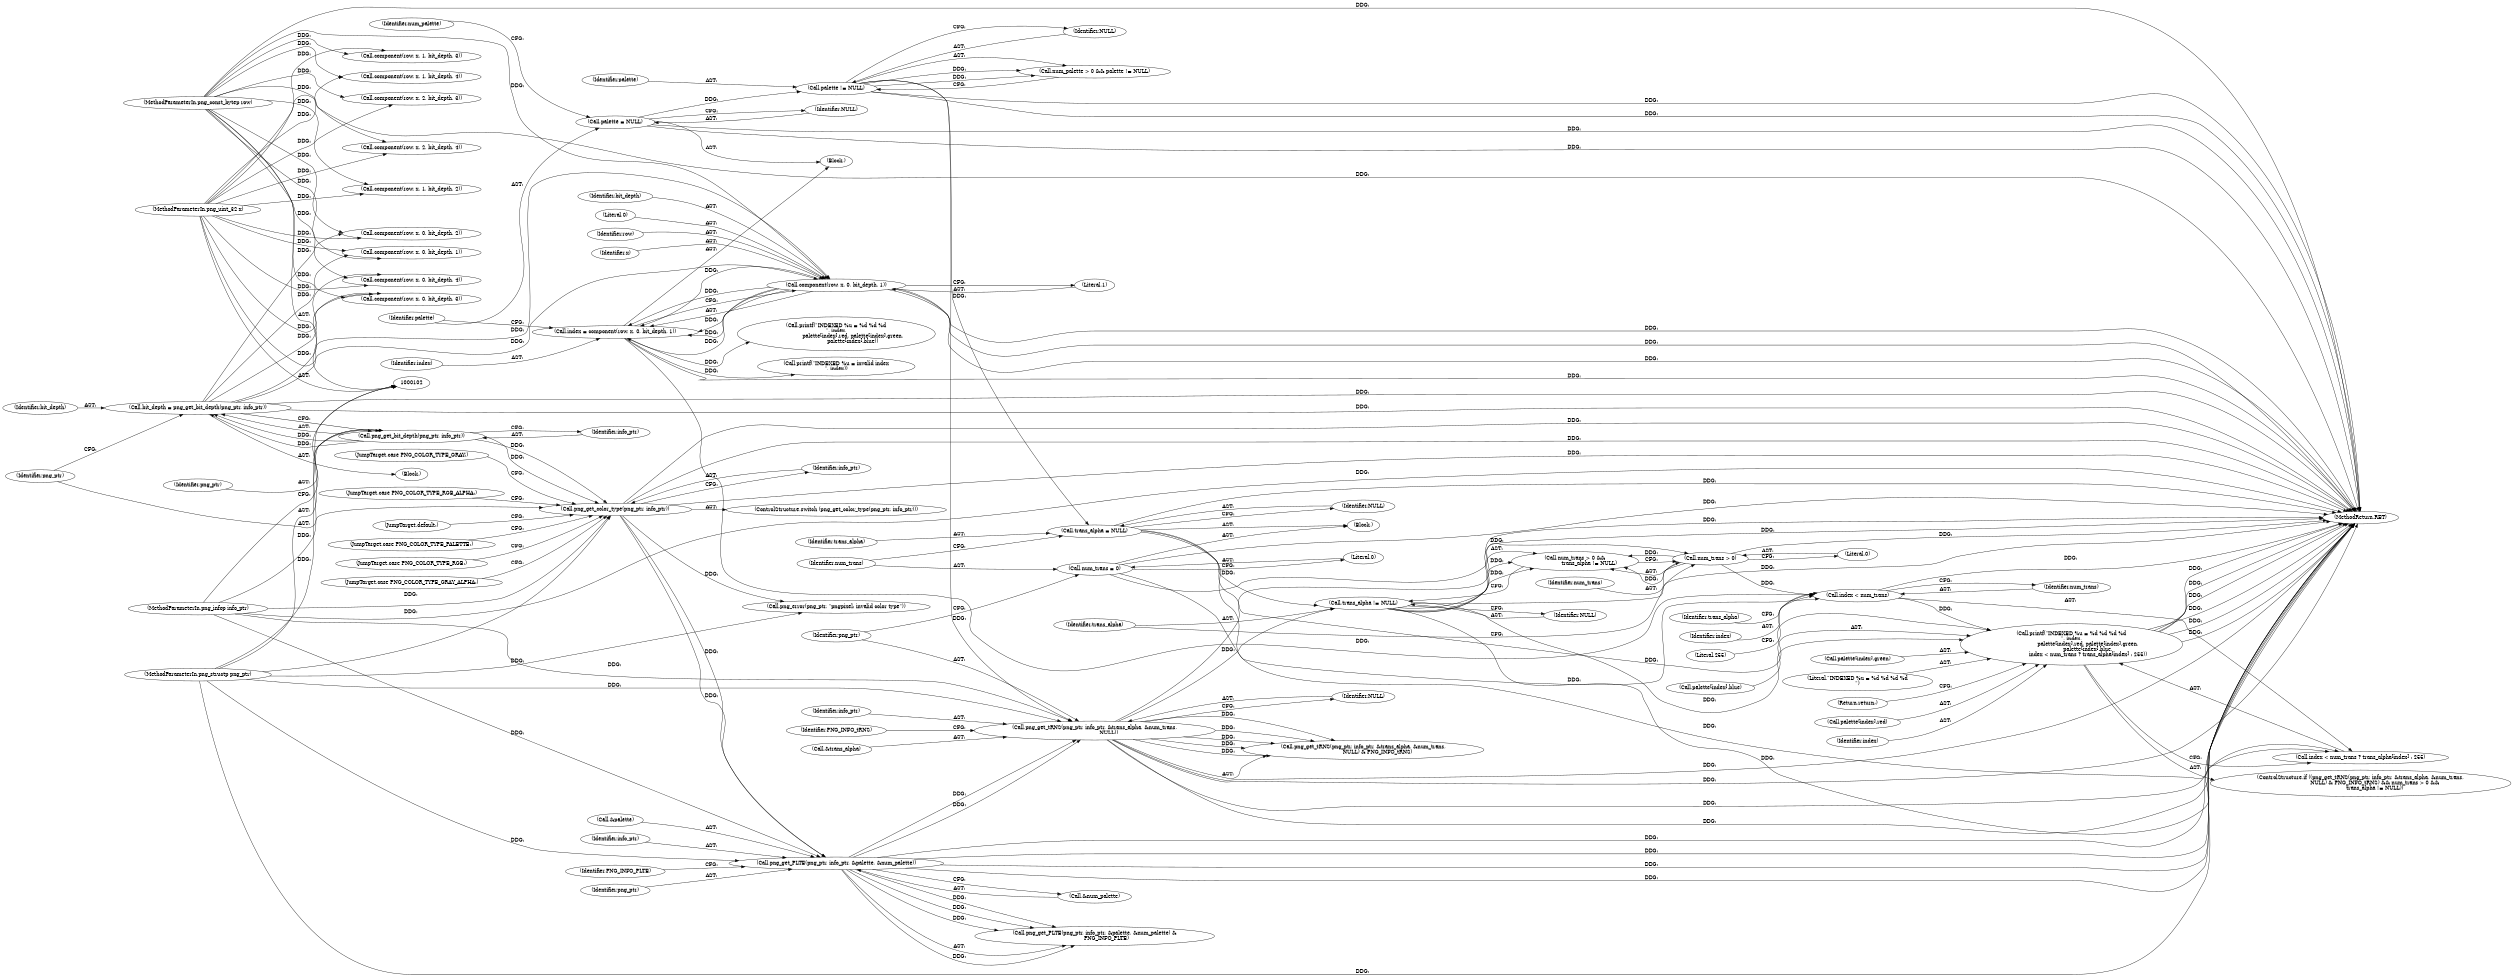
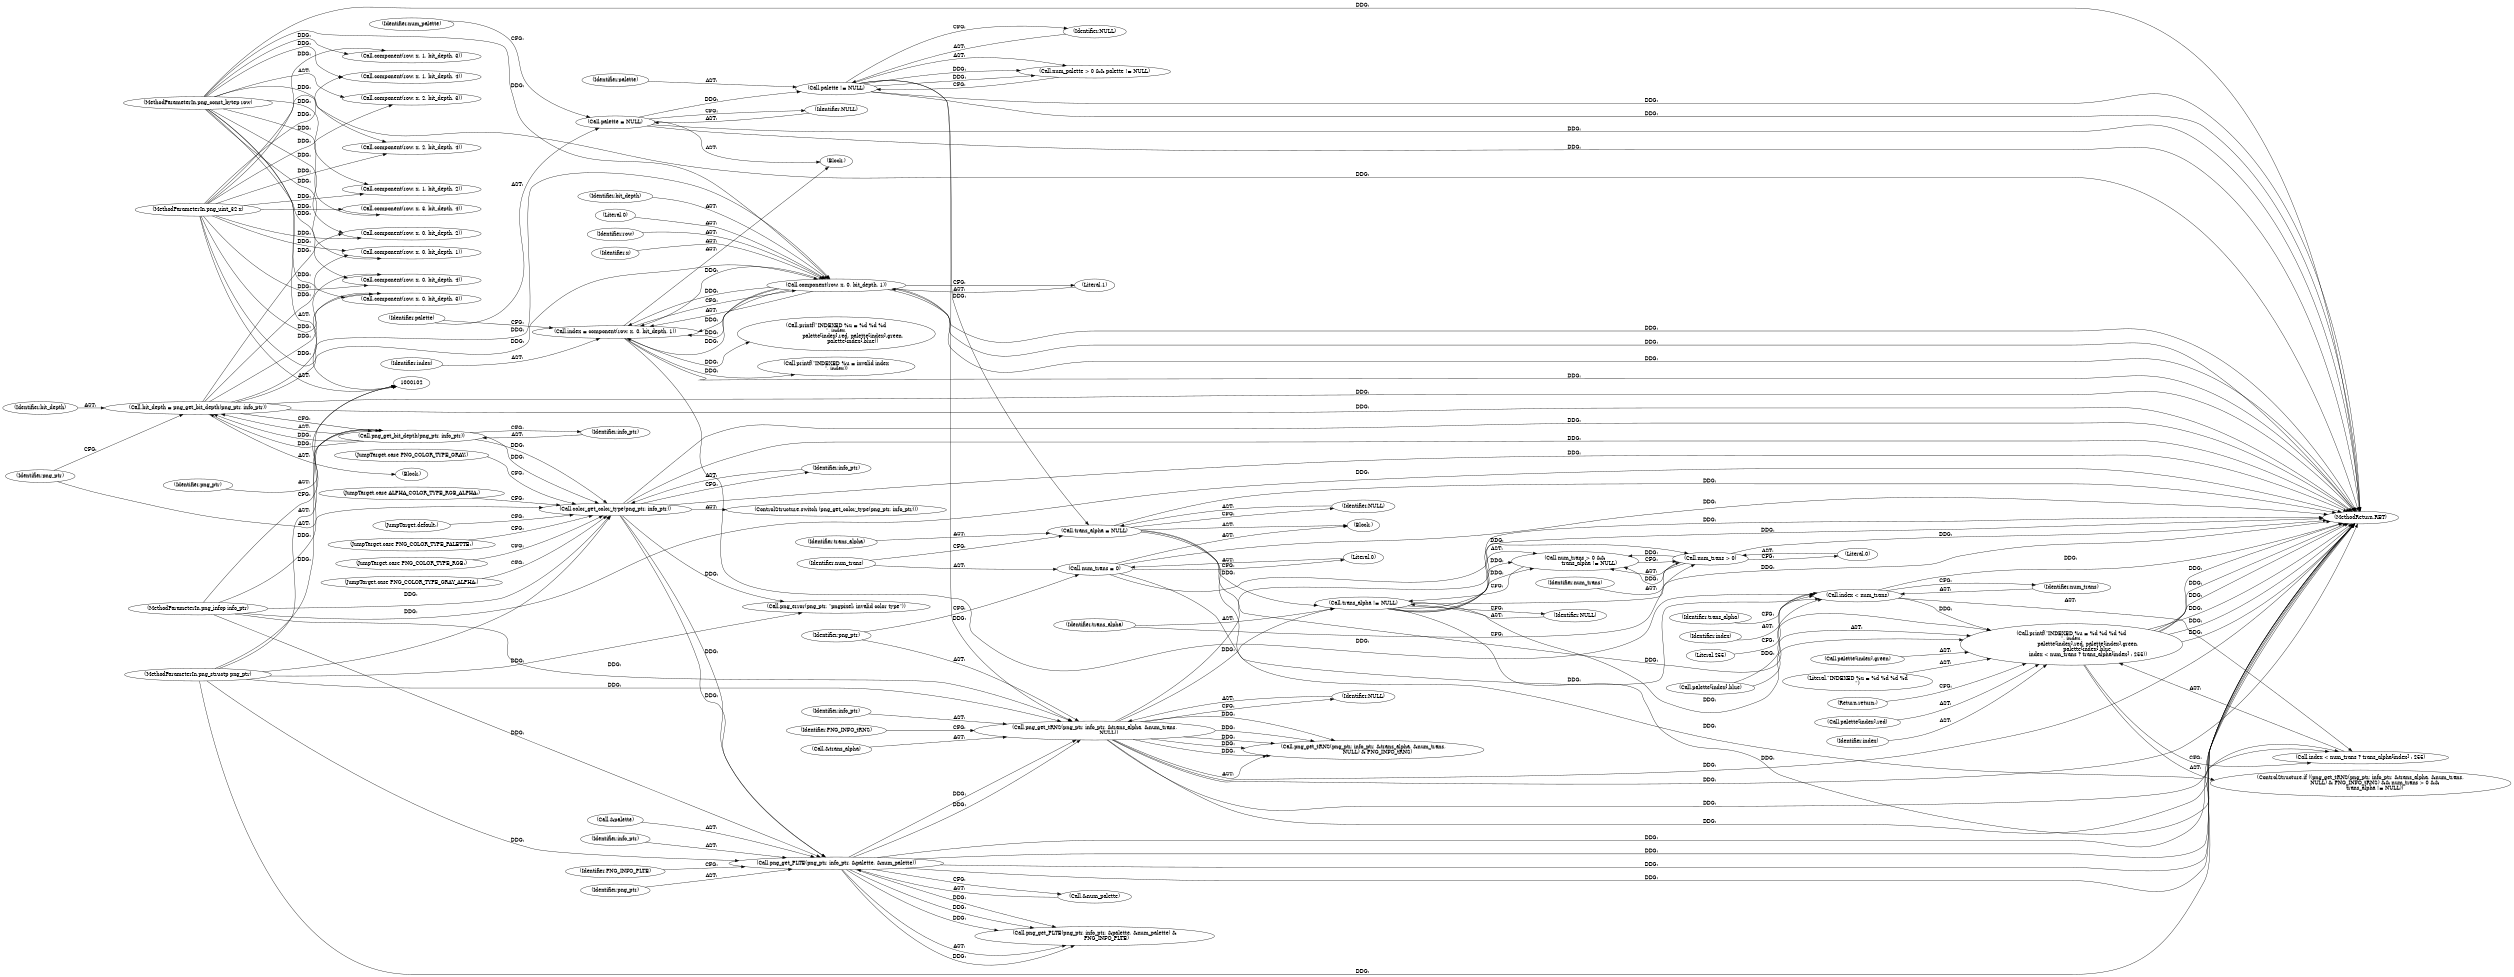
(305, 71) -> (305, 71)
none -> (412, 209)
(412, 493) -> (412, 493)
(615, 510) -> (615, 510)
(1763, 587) -> (1775, 658)
